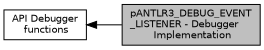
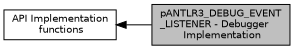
(45, 25) -> (60, 25)
